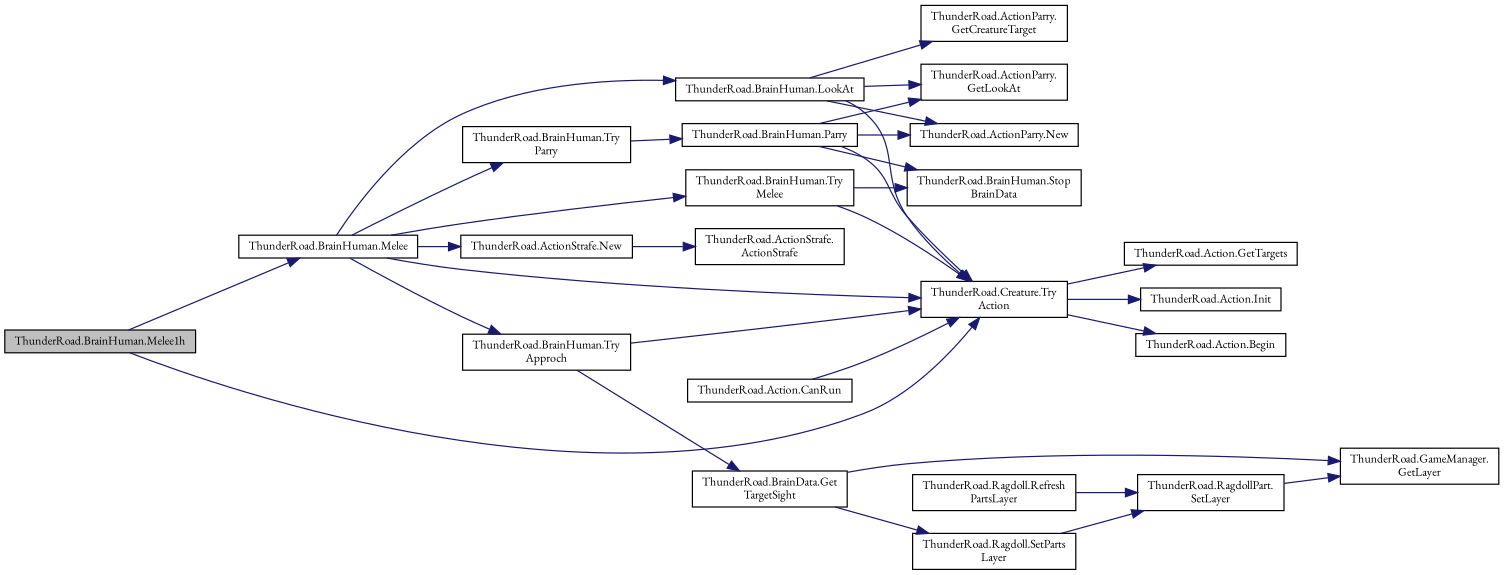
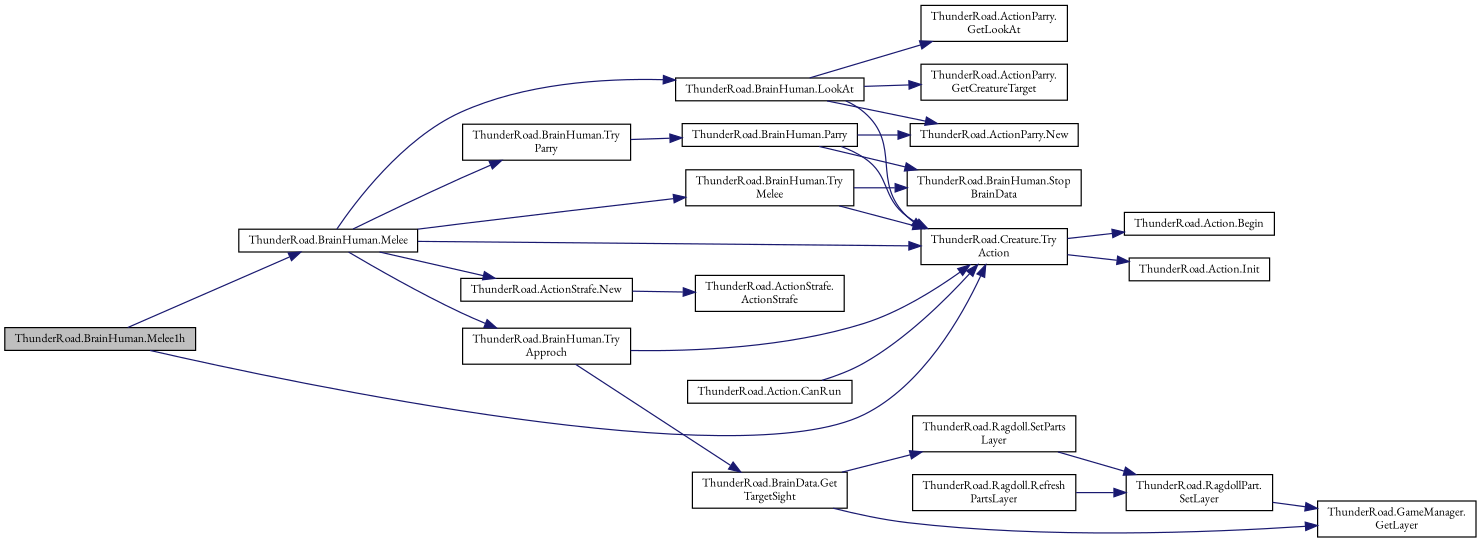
(855, 115) -> none
(1211, 254) -> none
